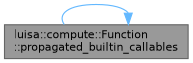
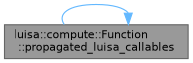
(96, 42) -> (96, 42)
